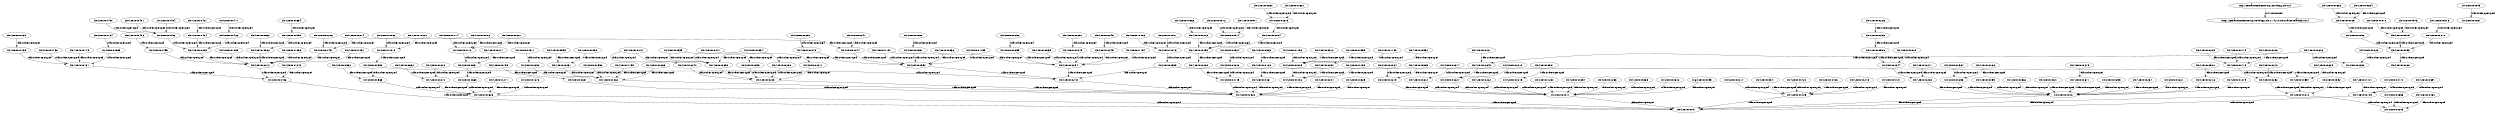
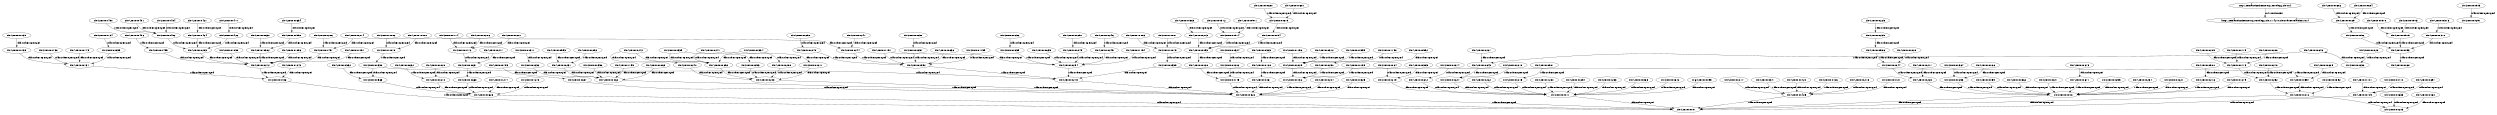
(2325, 62) -> (2338, 56)
